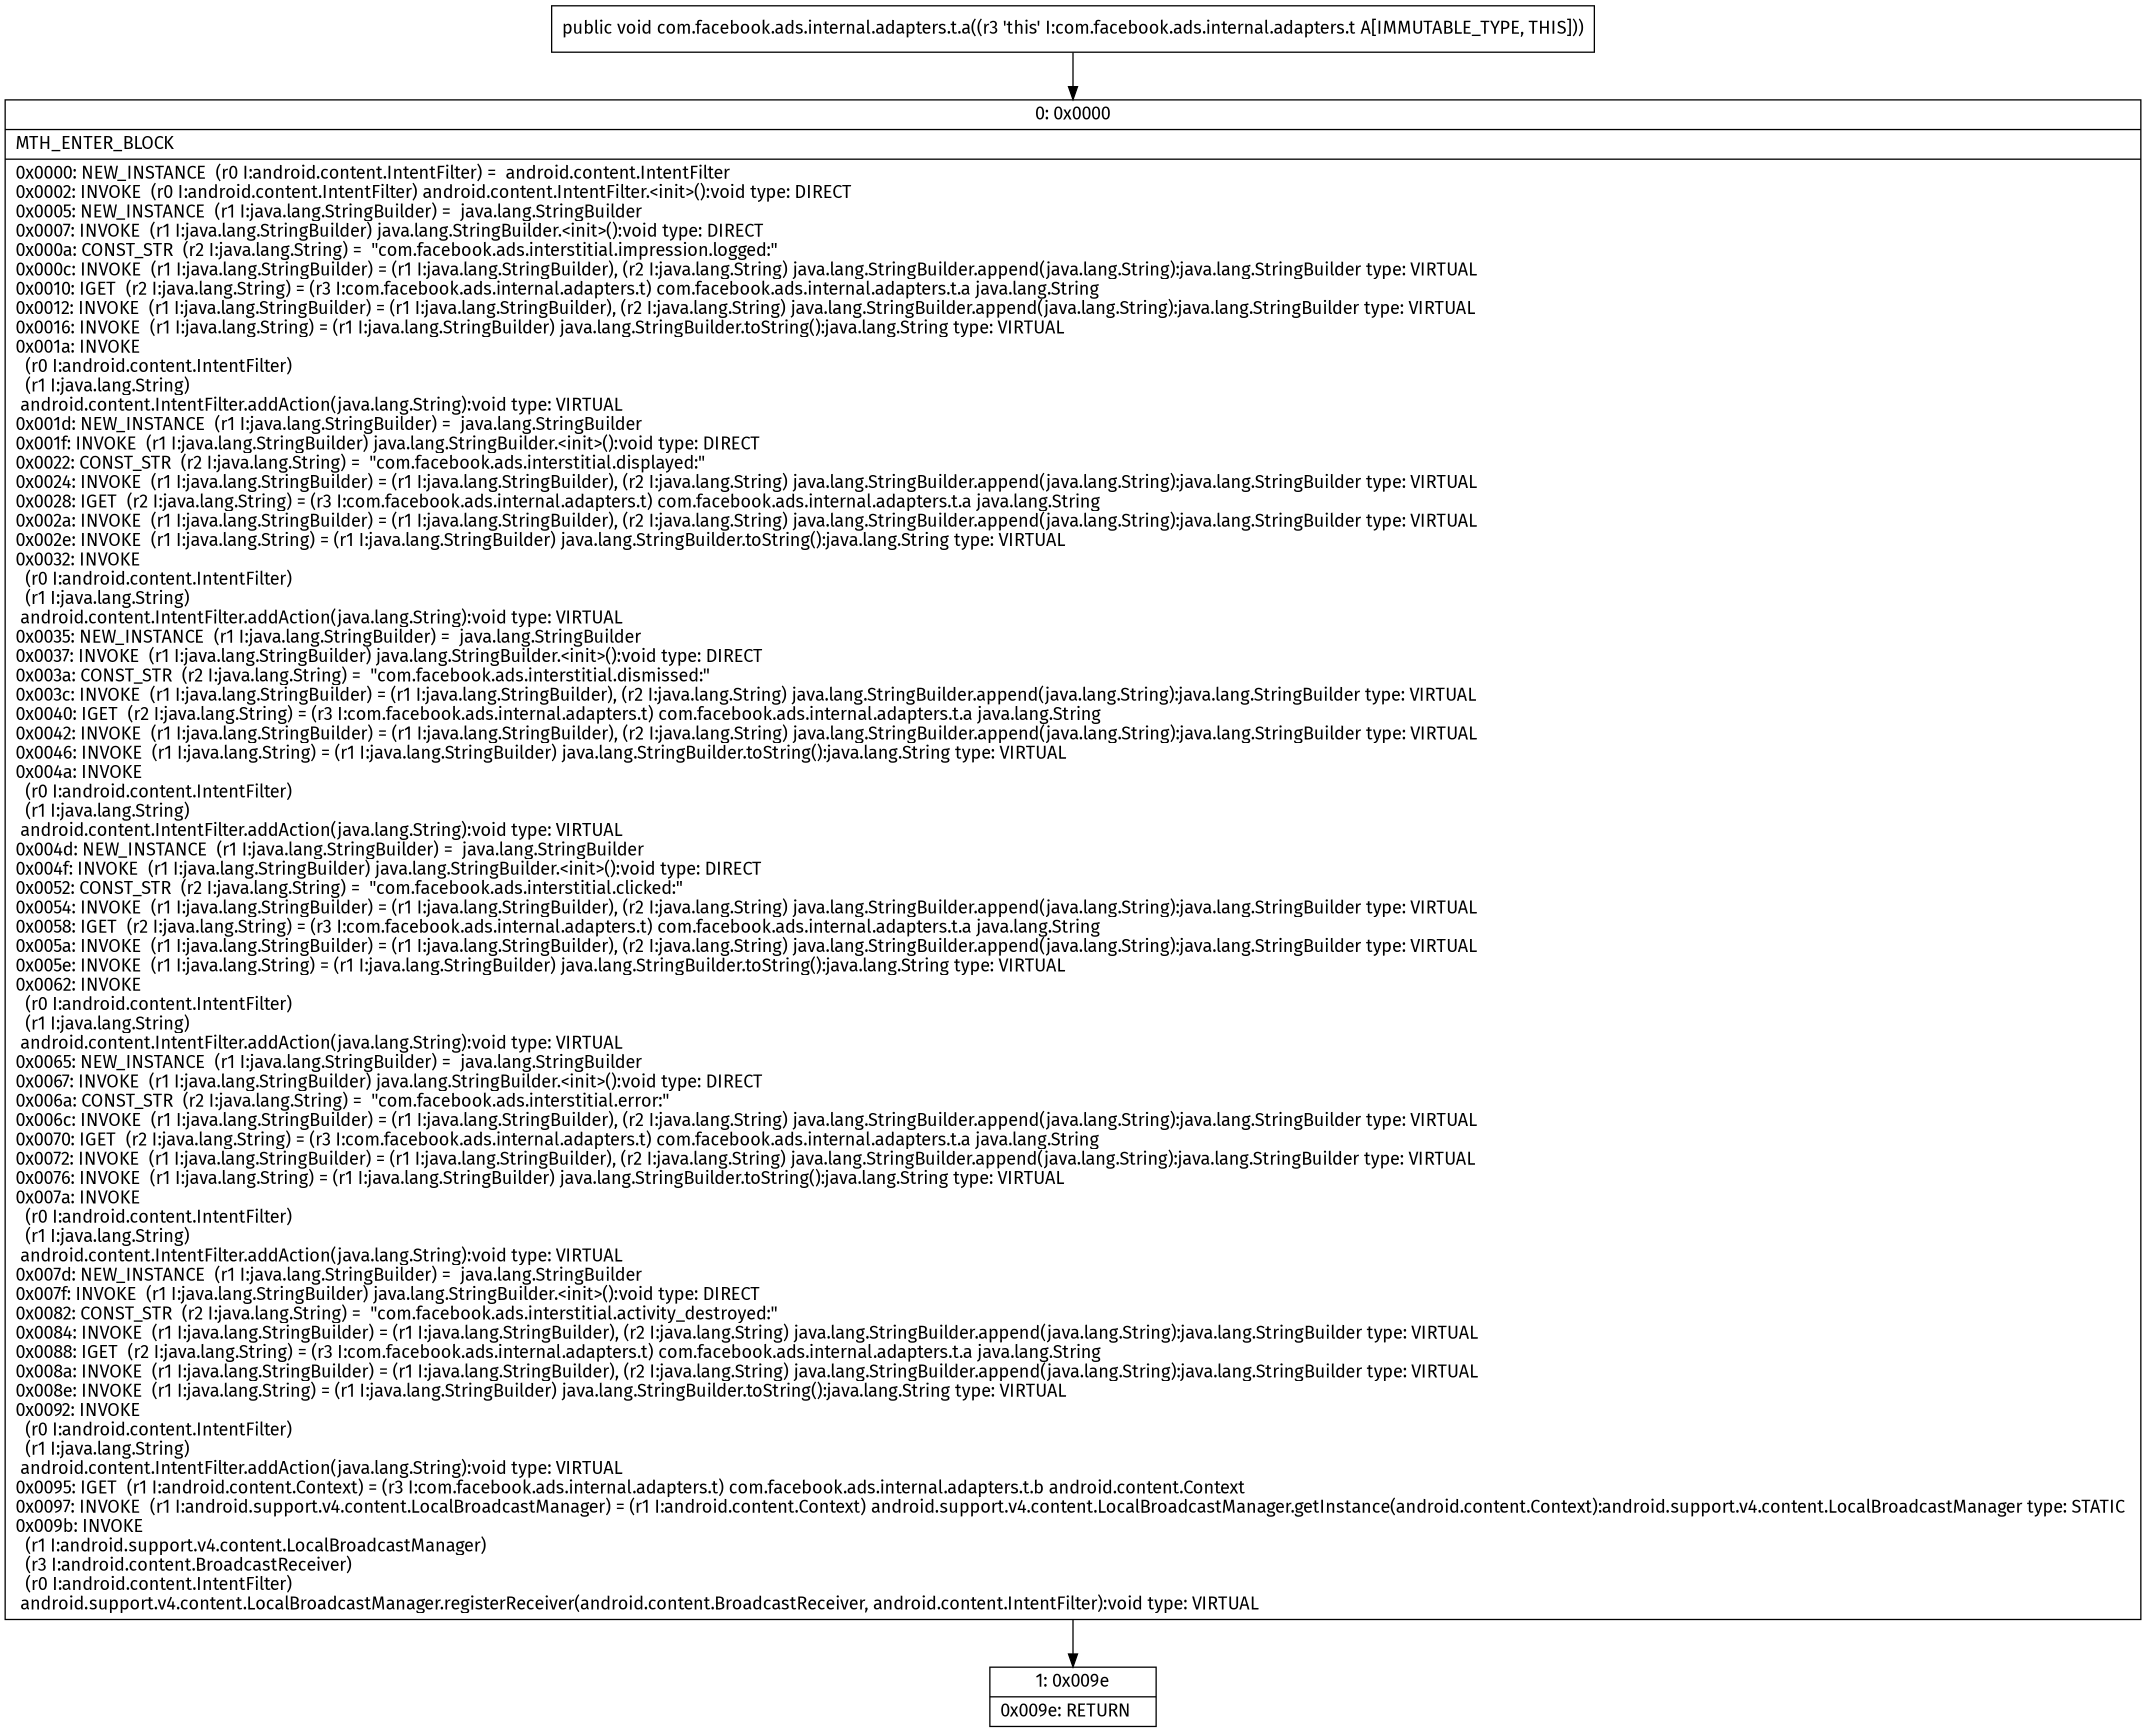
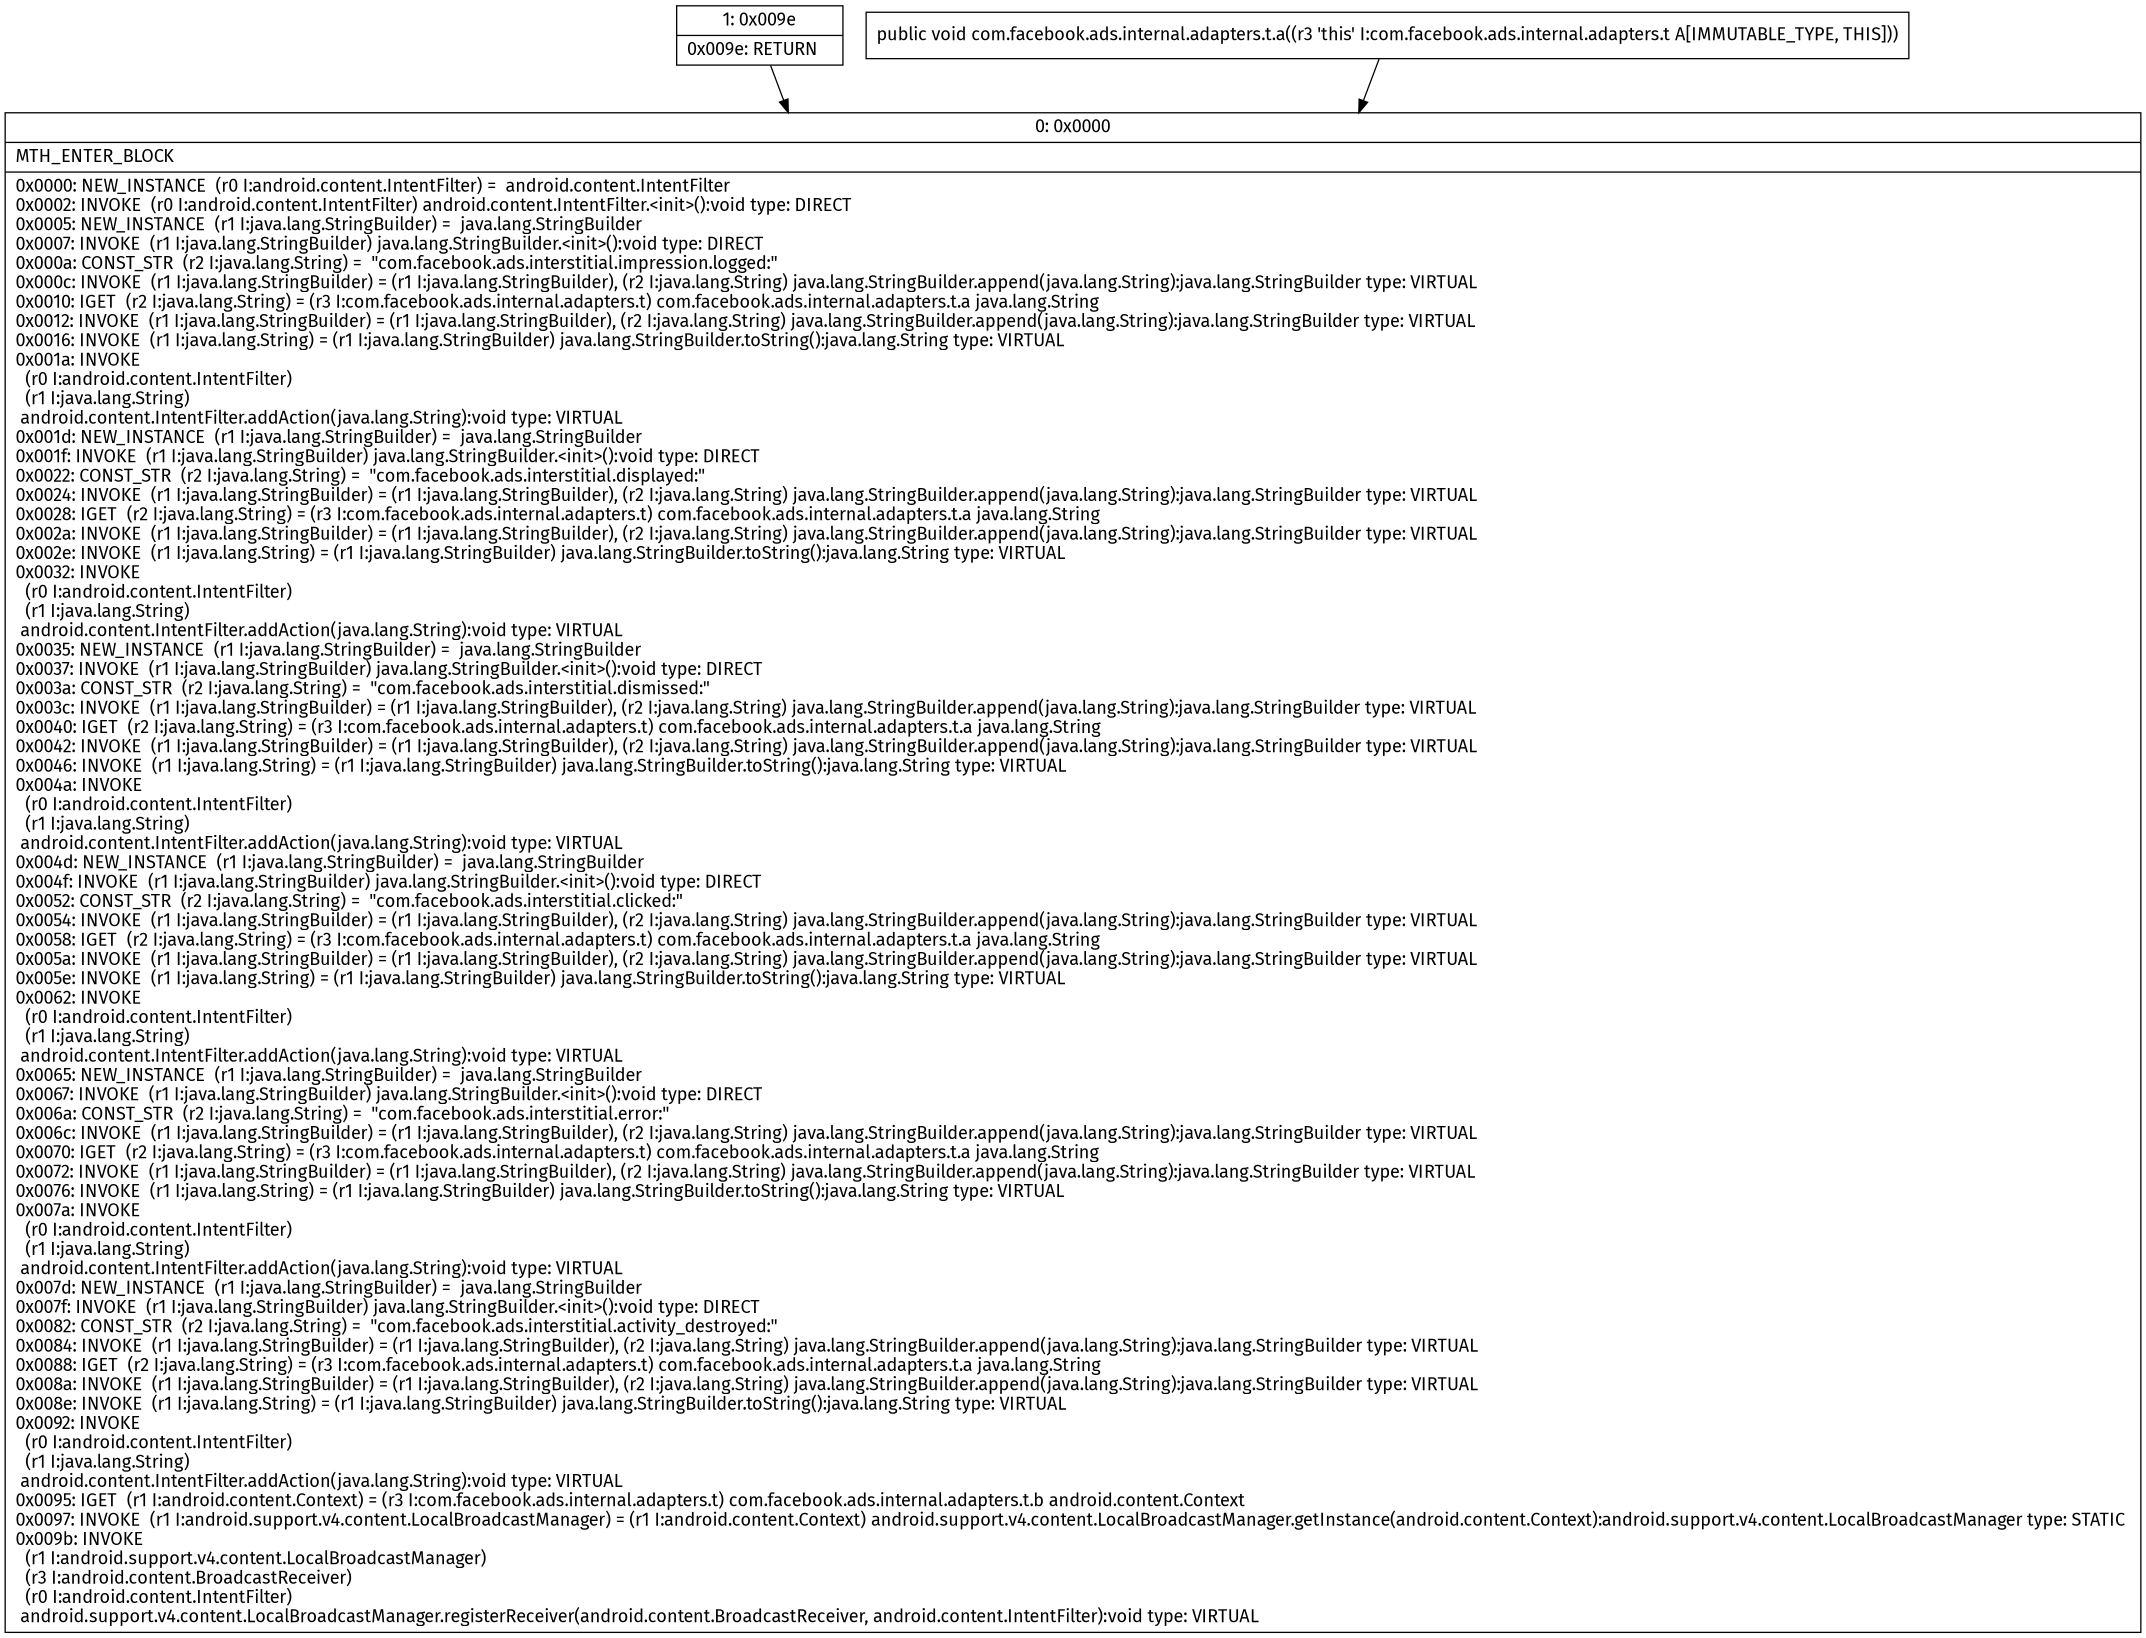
(1073, 1637) -> (777, 83)
